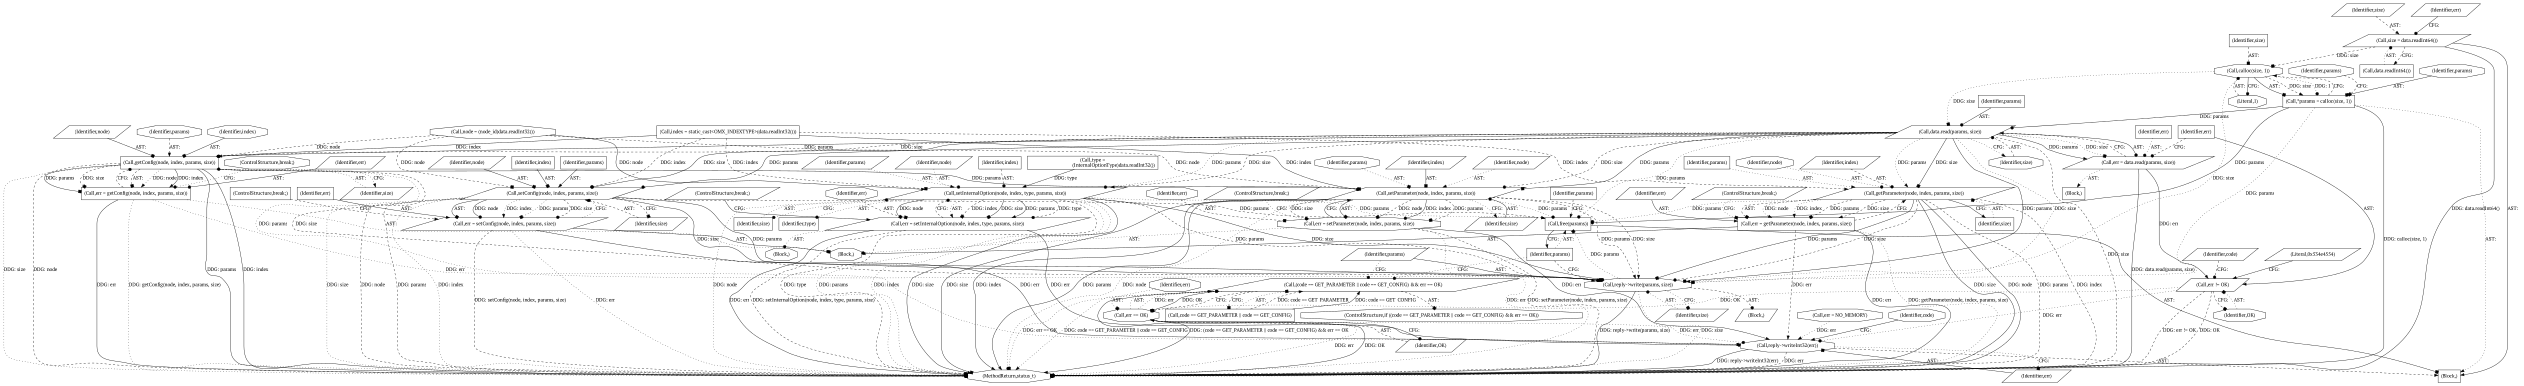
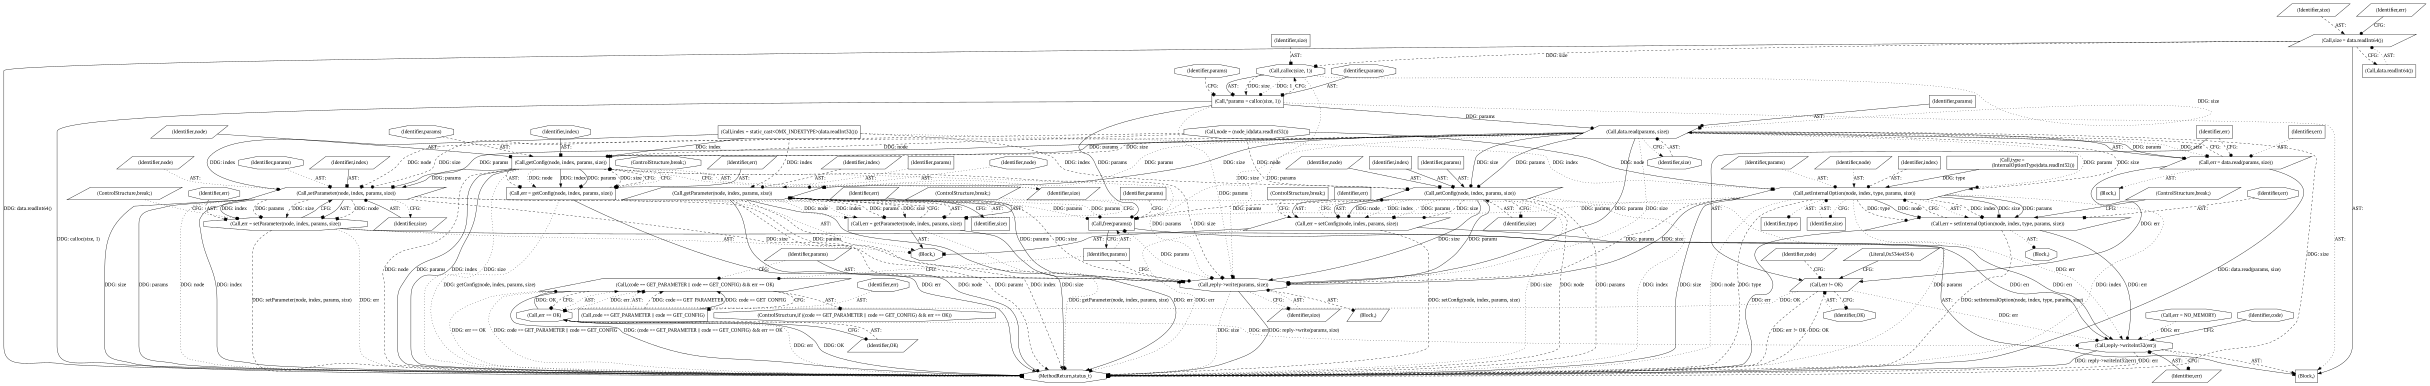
(2247, 102) -> none
(812, 180) -> (1322, 145)
(1792, 283) -> none
